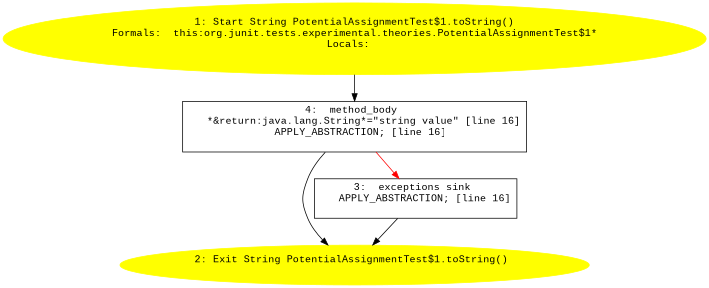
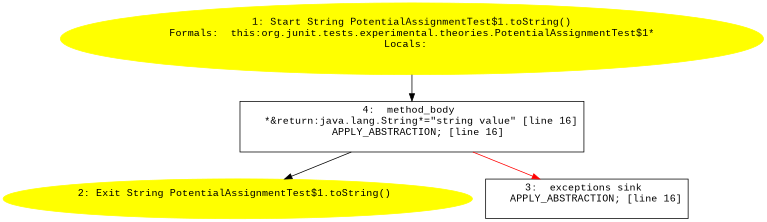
(388, 229) -> none
